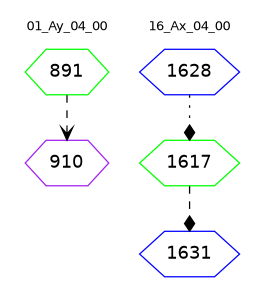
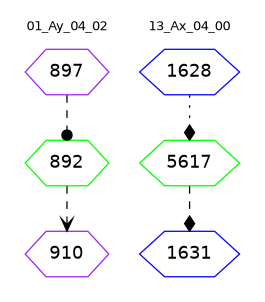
(67, 27) -> (67, 27)
(190, 27) -> (190, 27)
none -> (67, 72)
(67, 72) -> (67, 163)
(190, 163) -> (190, 163)
